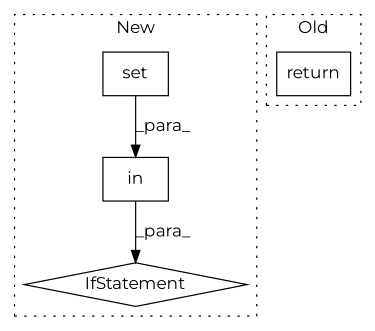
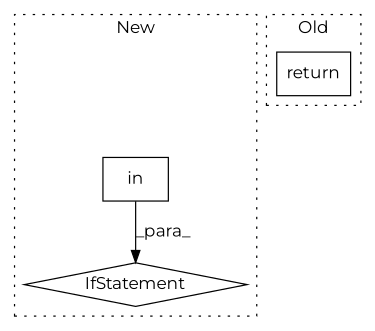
(136, 74) -> none
